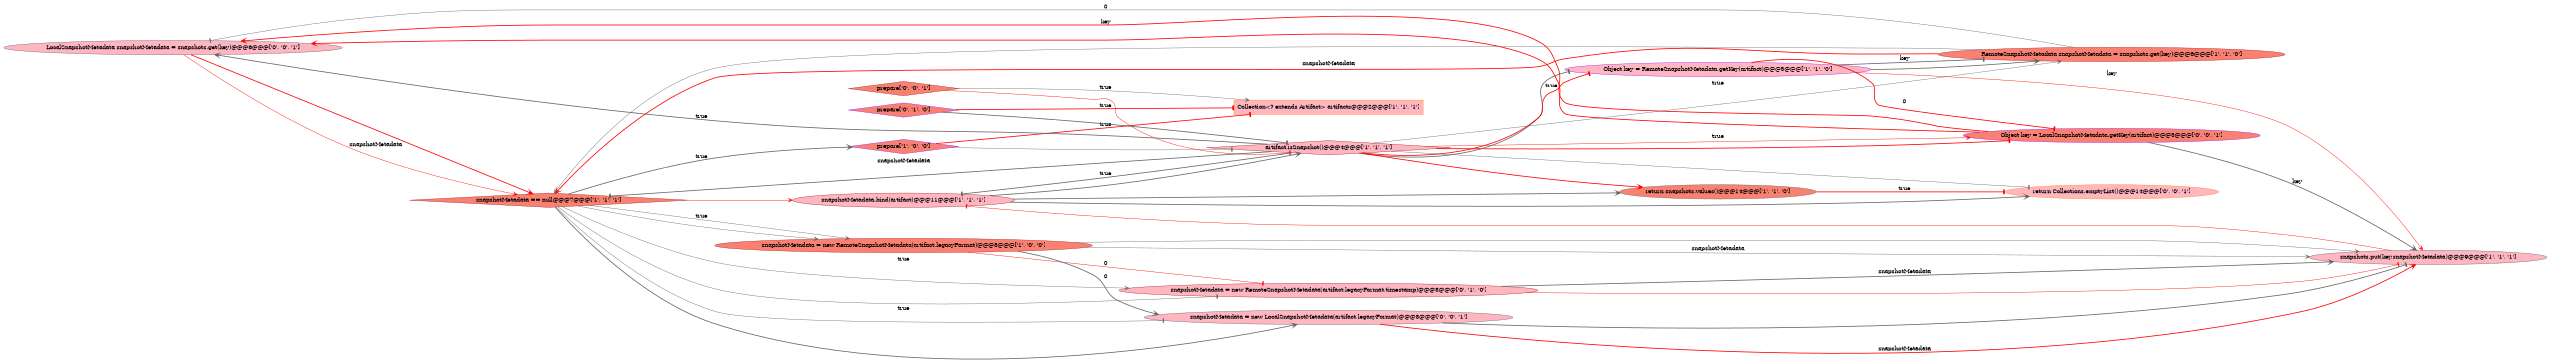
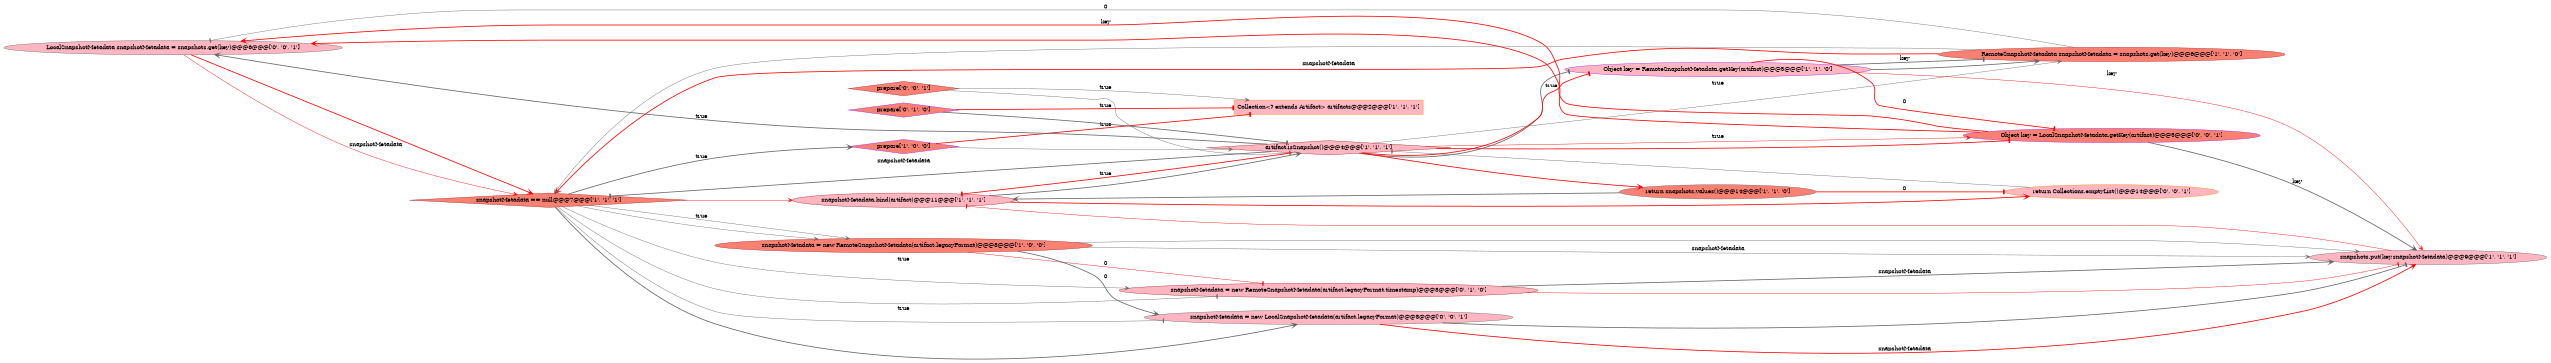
(1116, 114) -> (1116, 114)
(1091, 150) -> (1090, 150)
(1709, 169) -> (1711, 169)
(1128, 175) -> (1128, 175)
(1905, 189) -> (1905, 189)
(1315, 196) -> (1319, 196)
(1518, 206) -> (1518, 206)
